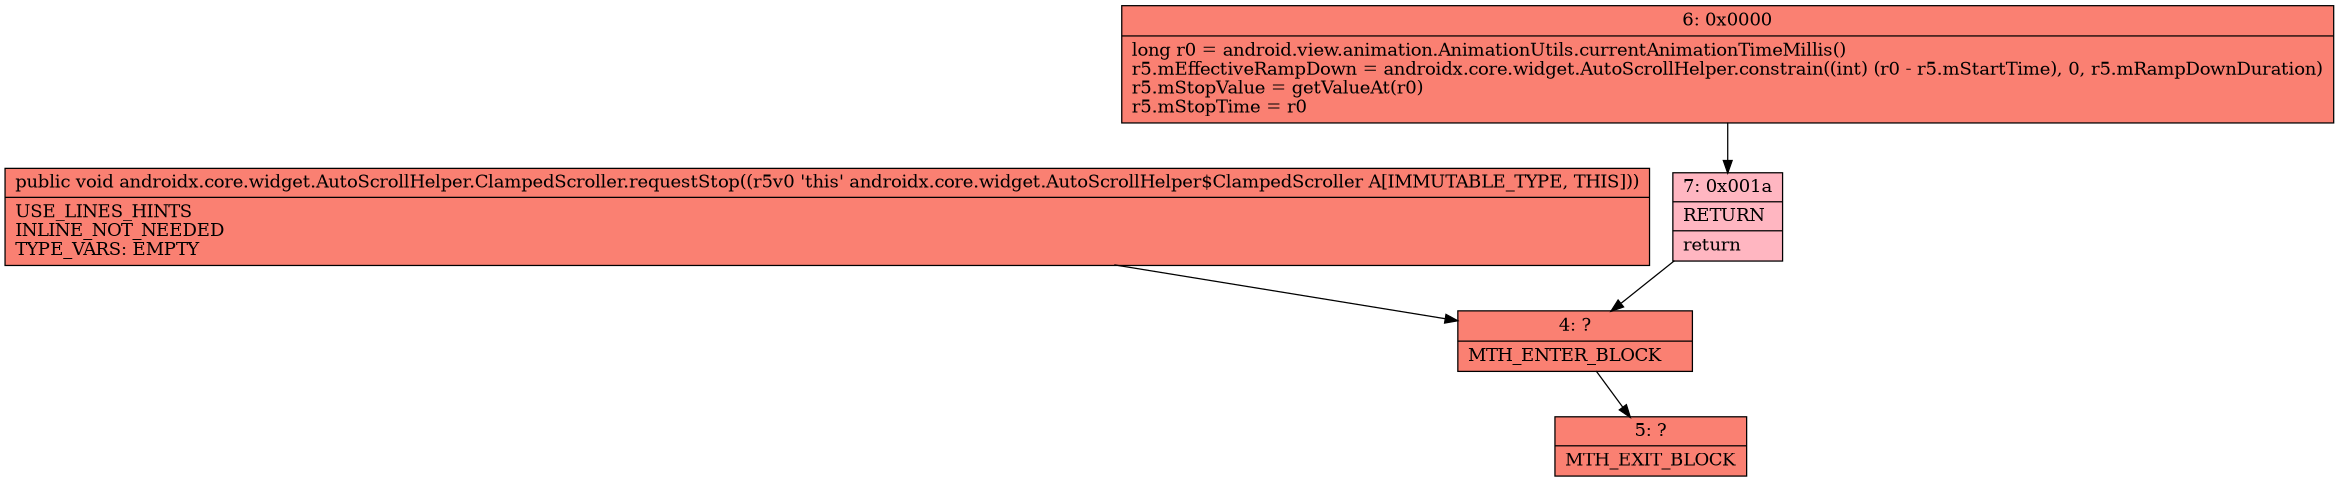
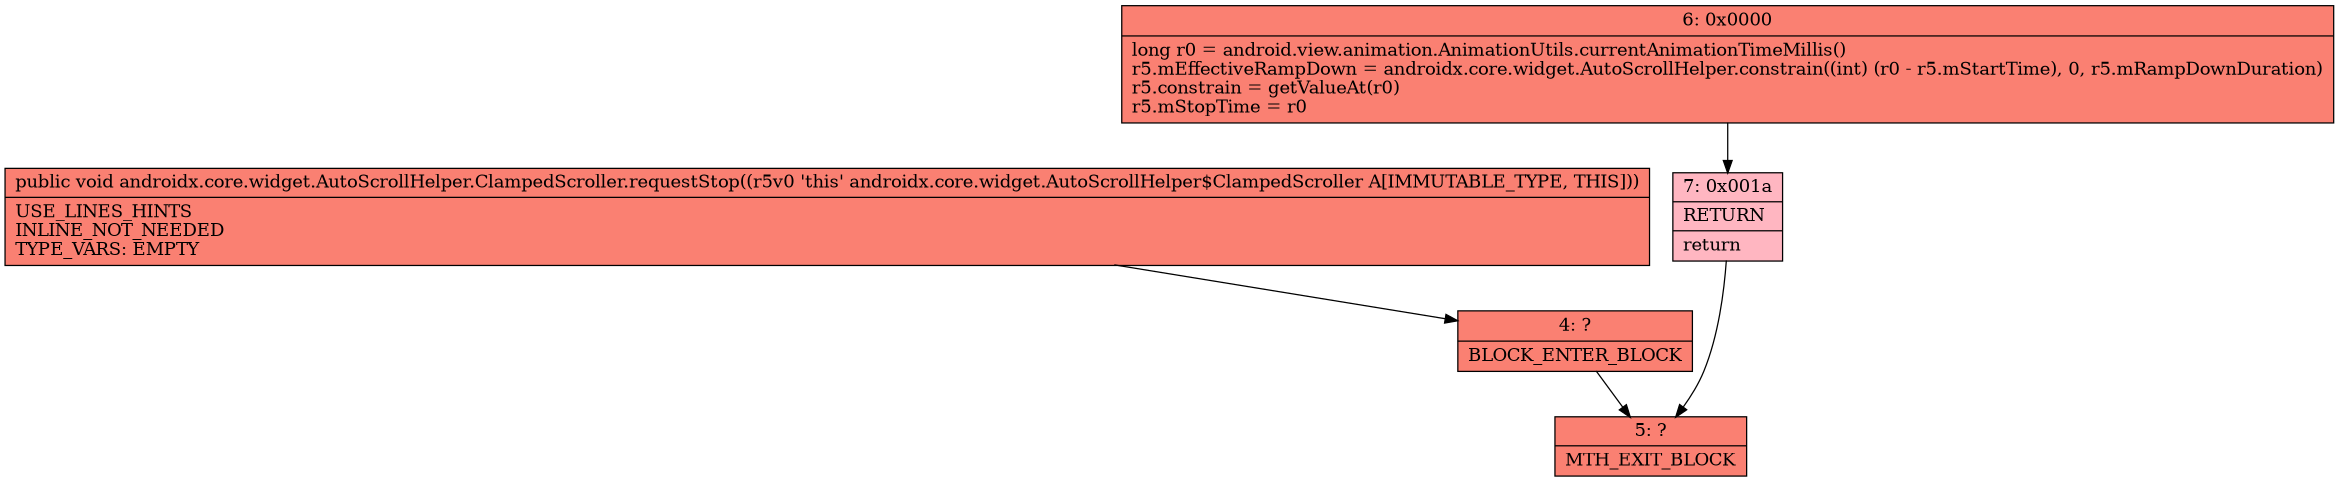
(1278, 88) -> (1266, 88)
(1648, 282) -> (1715, 337)
(1565, 356) -> (1575, 356)
